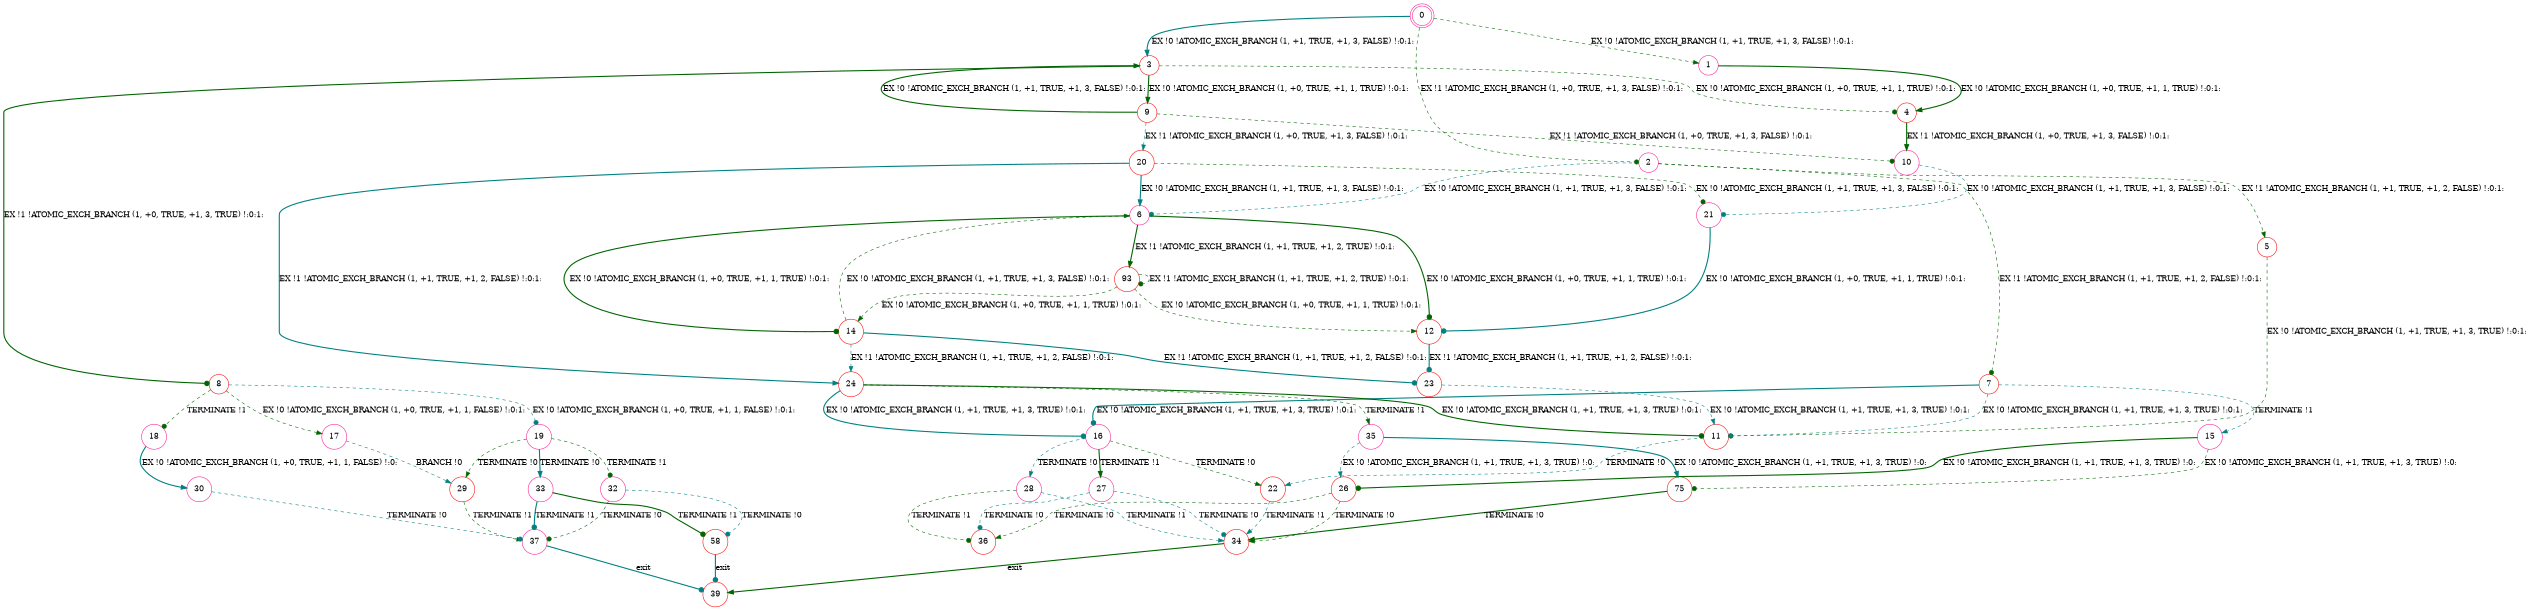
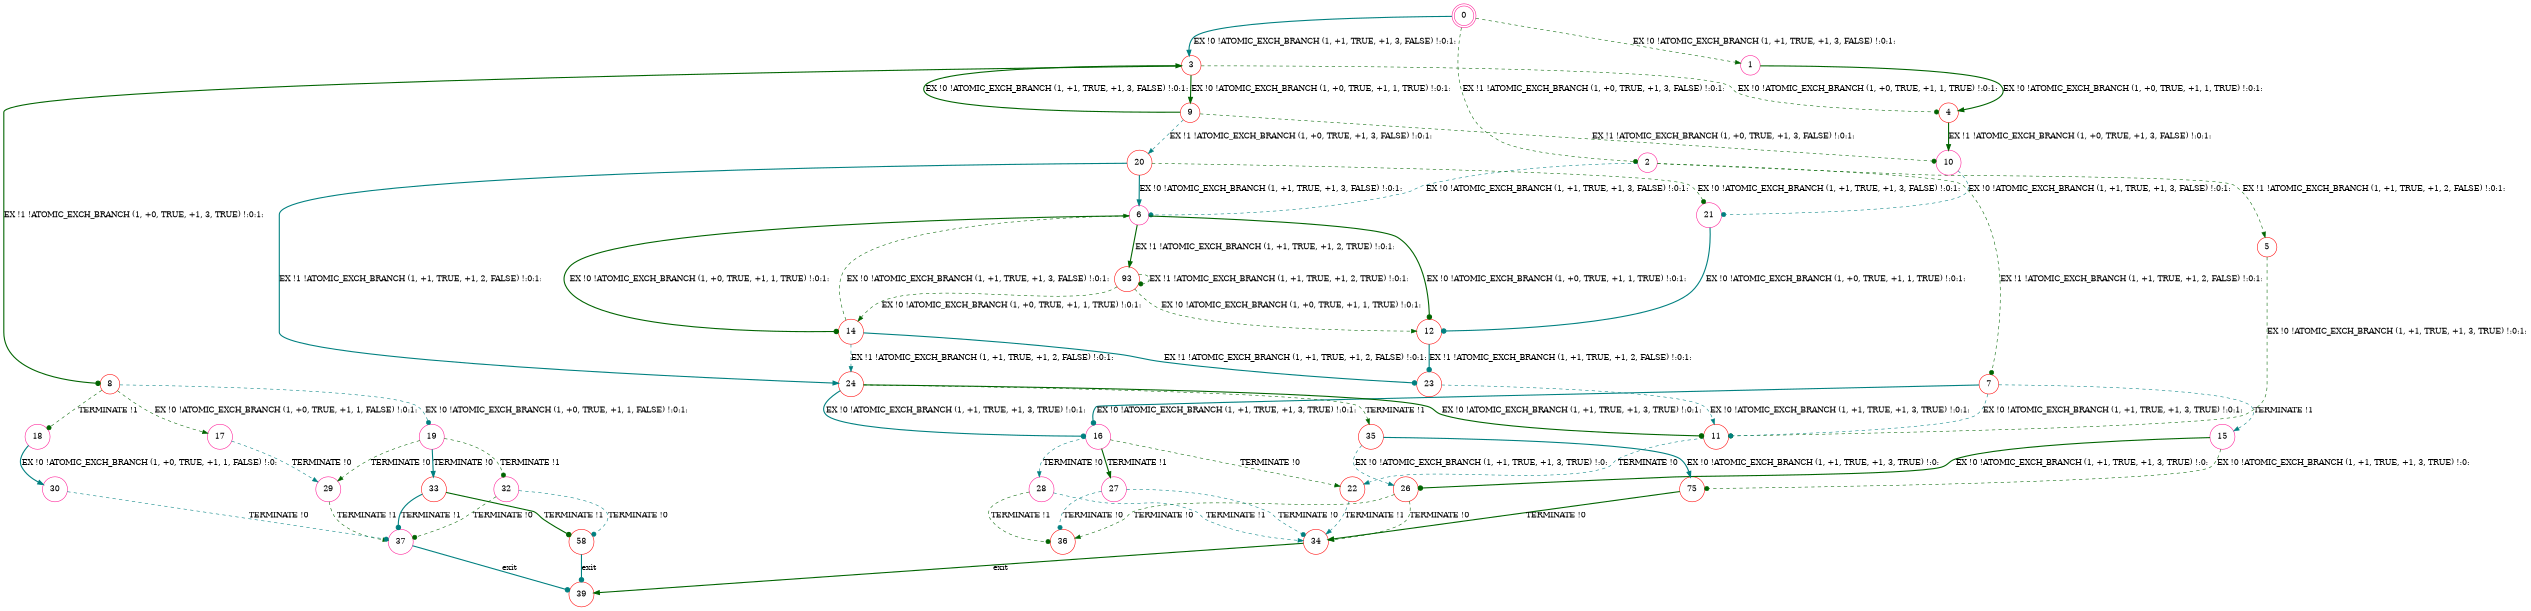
(1371, 437) -> (1371, 437)
(439, 463) -> (322, 463)
(462, 489) -> (328, 489)
(541, 489) -> (434, 489)
